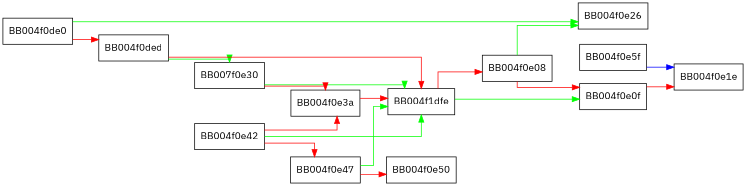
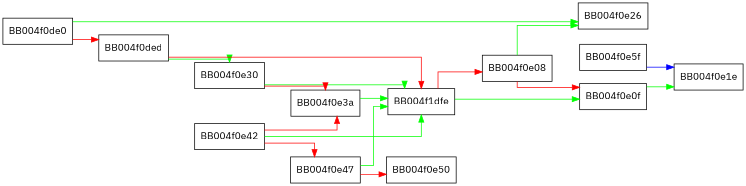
(230, 76) -> (230, 76)
(657, 87) -> (657, 87)
(370, 98) -> (370, 98)
